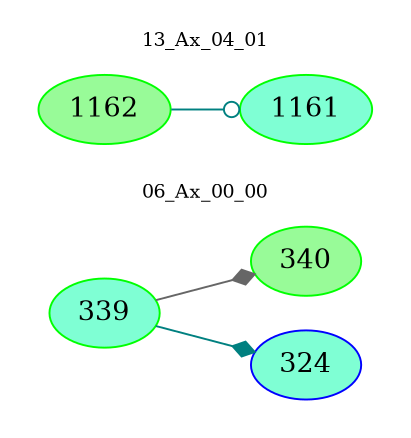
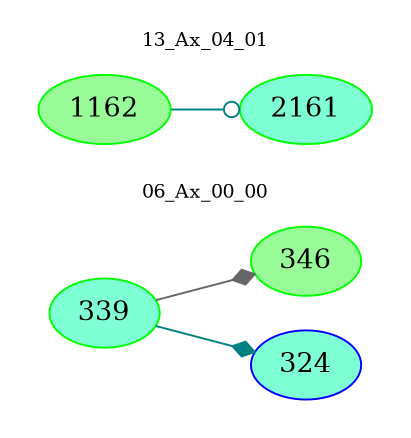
(306, 109) -> (306, 109)
(306, 261) -> (306, 261)
